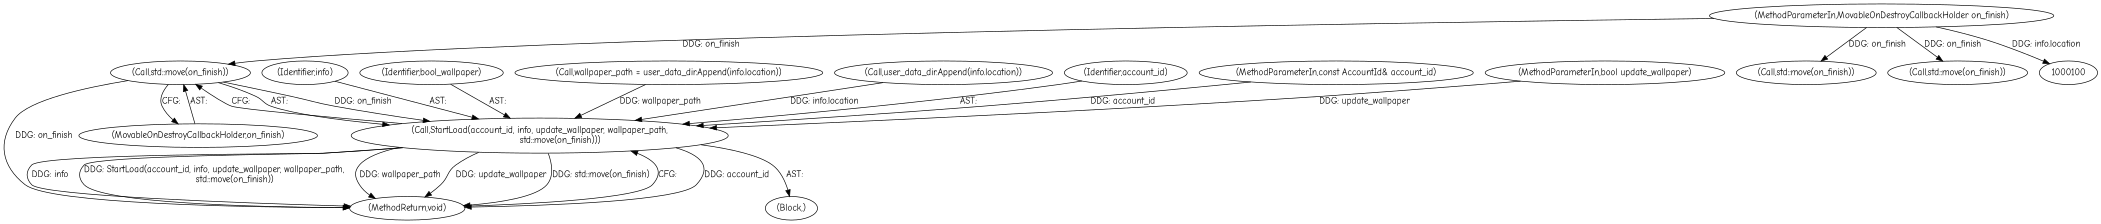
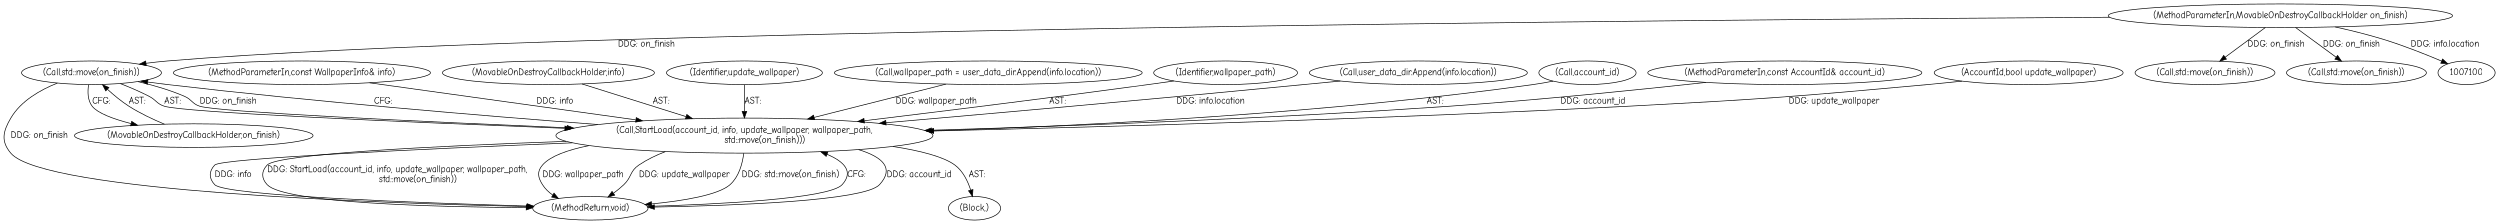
none -> (302, 73)
(305, 73) -> (548, 73)
(432, 73) -> (744, 73)
(1126, 73) -> (1587, 73)
none -> (1226, 73)
(1605, 73) -> (2029, 73)
(2068, 73) -> (2467, 73)
